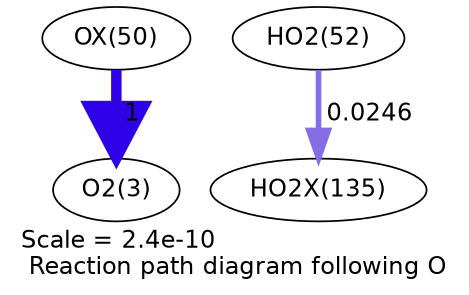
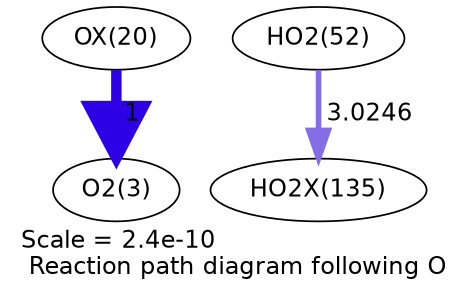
(116, 38) -> (116, 38)
(366, 114) -> (366, 114)
